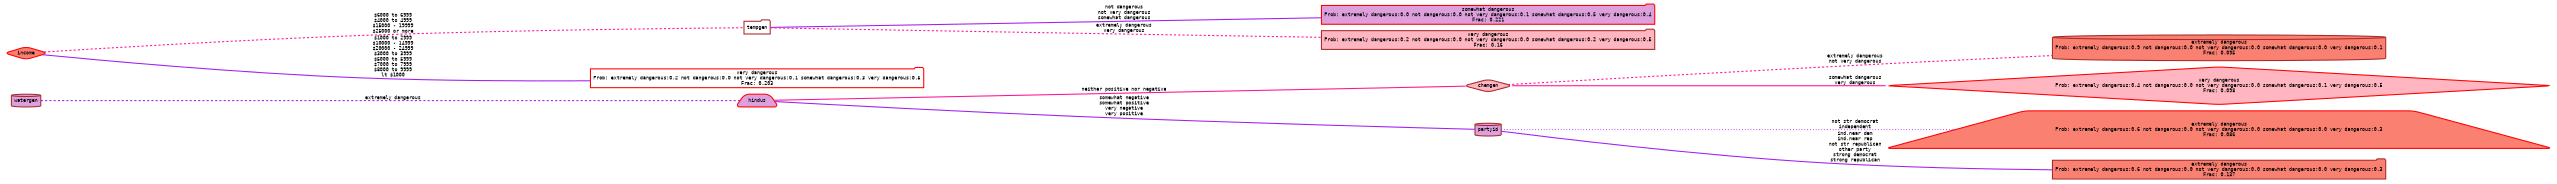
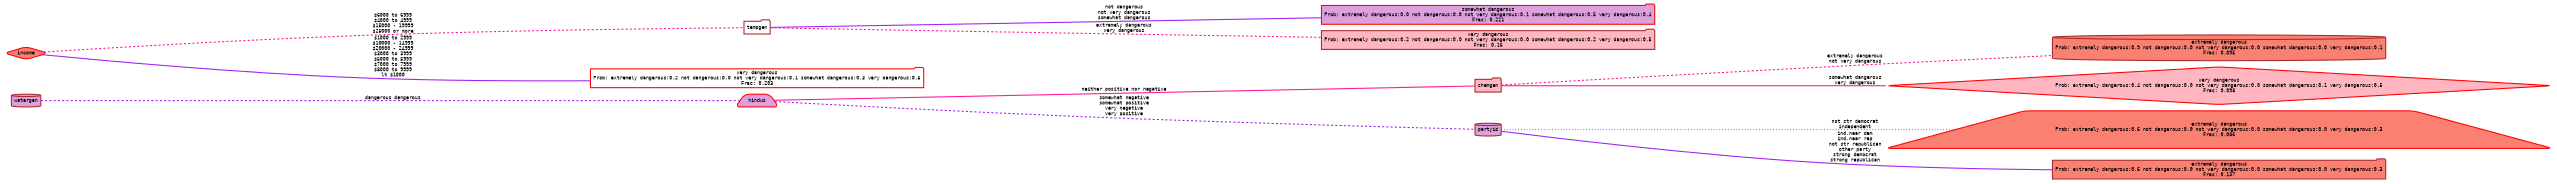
(1488, 86) -> (1488, 86)
(392, 98) -> (392, 98)
(1125, 118) -> (1125, 118)
